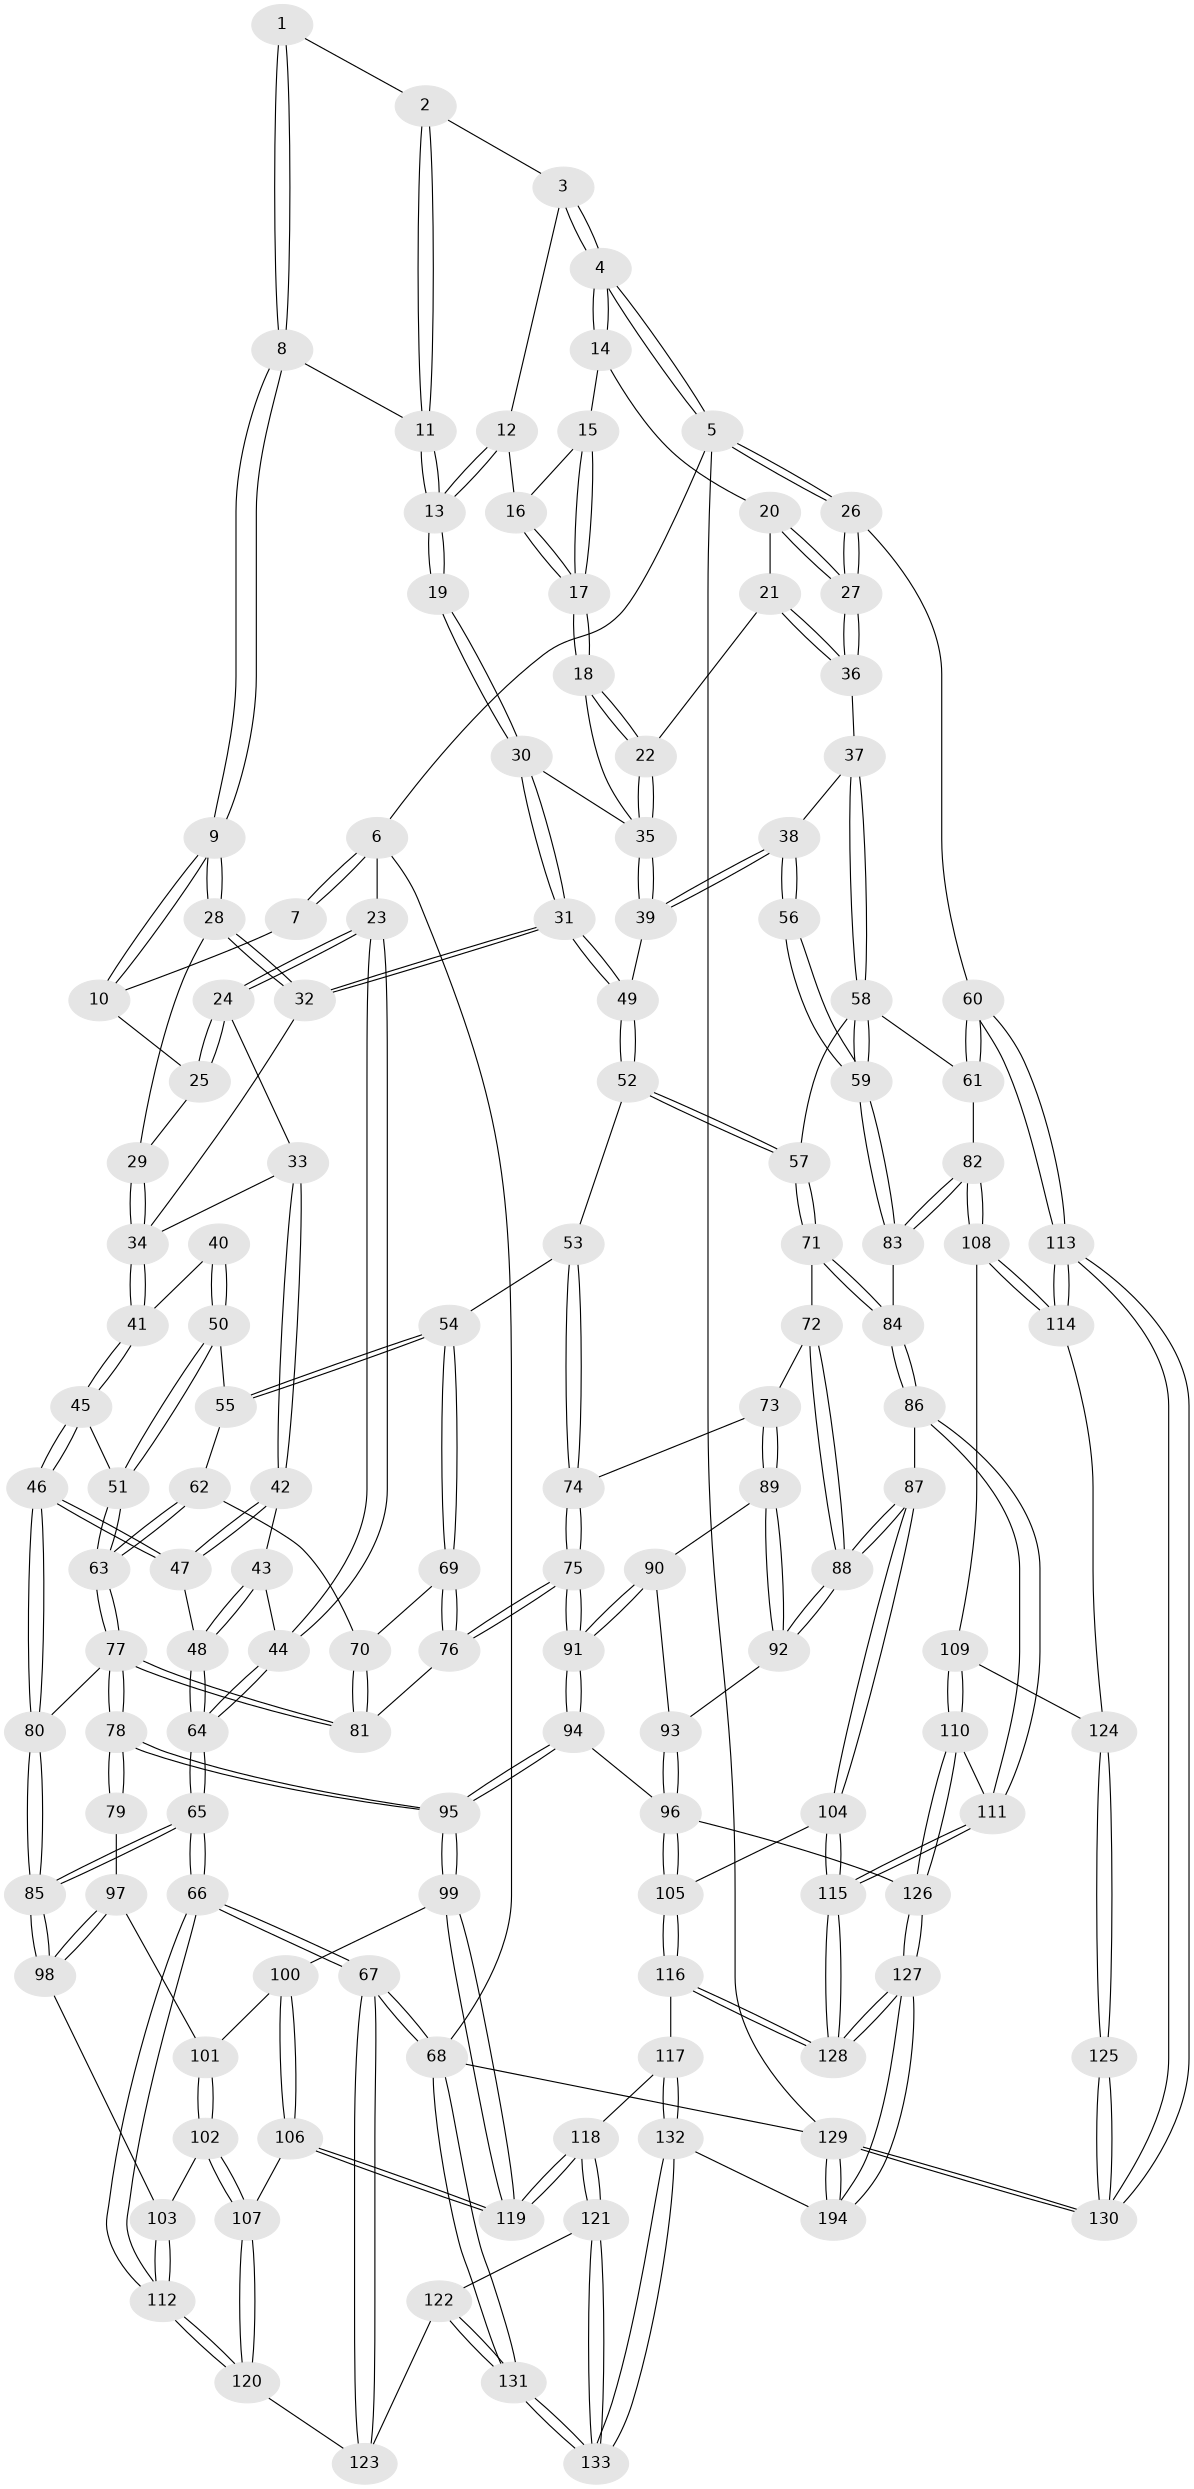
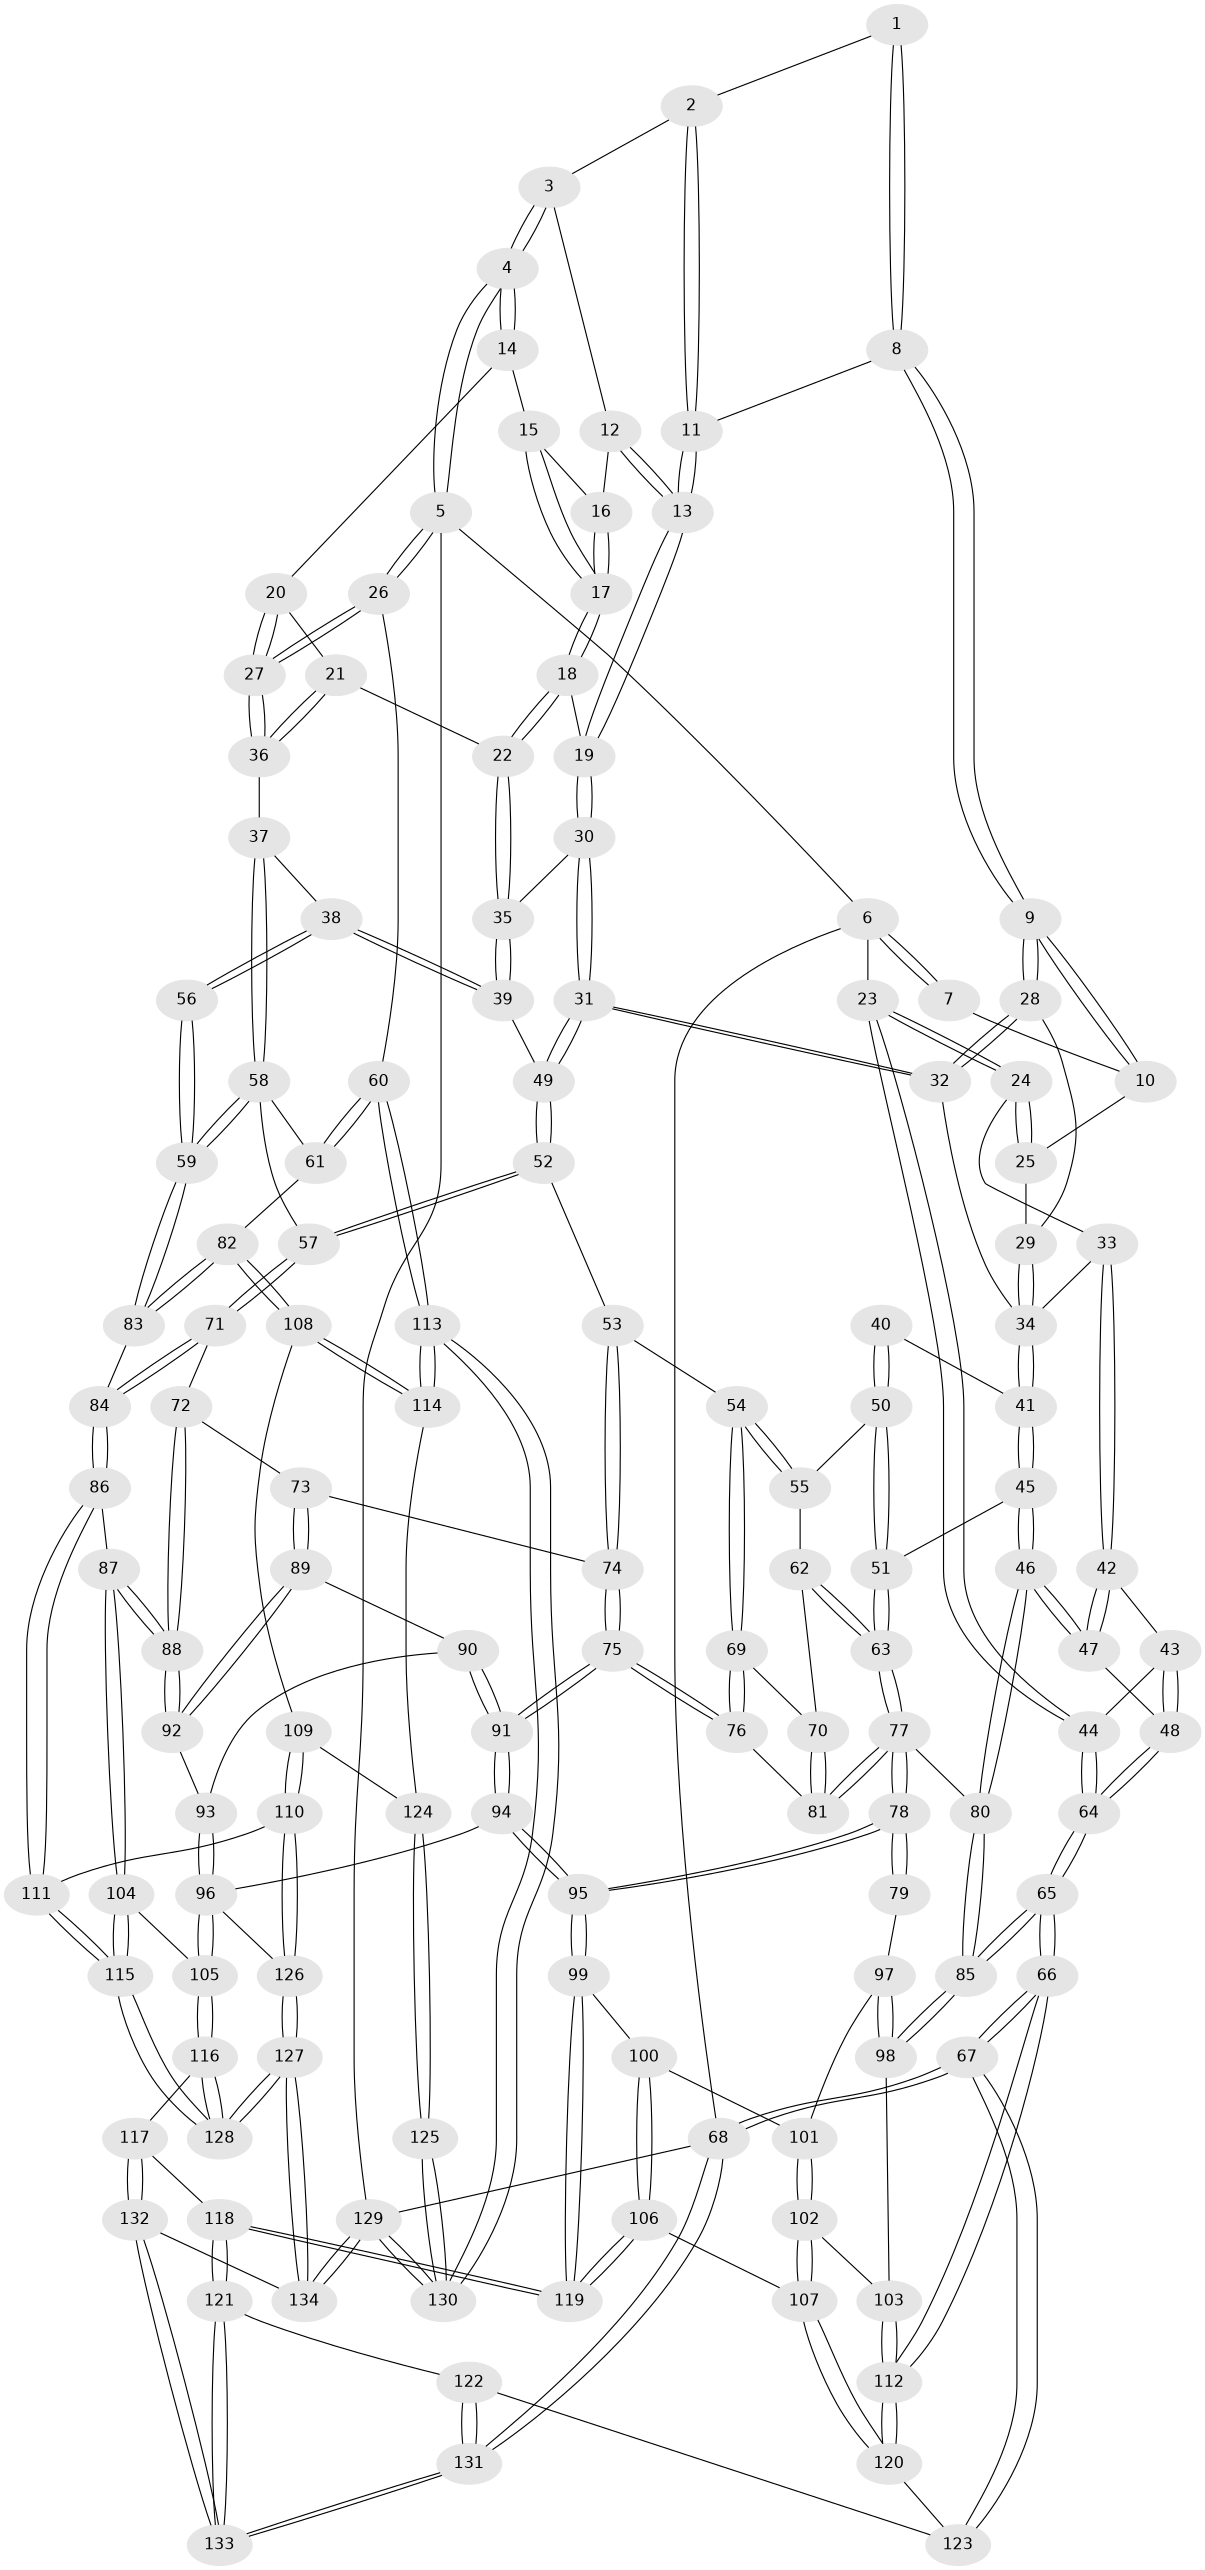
(599, 761) -> (576, 716)
(833, 2220) -> (304, 2301)
